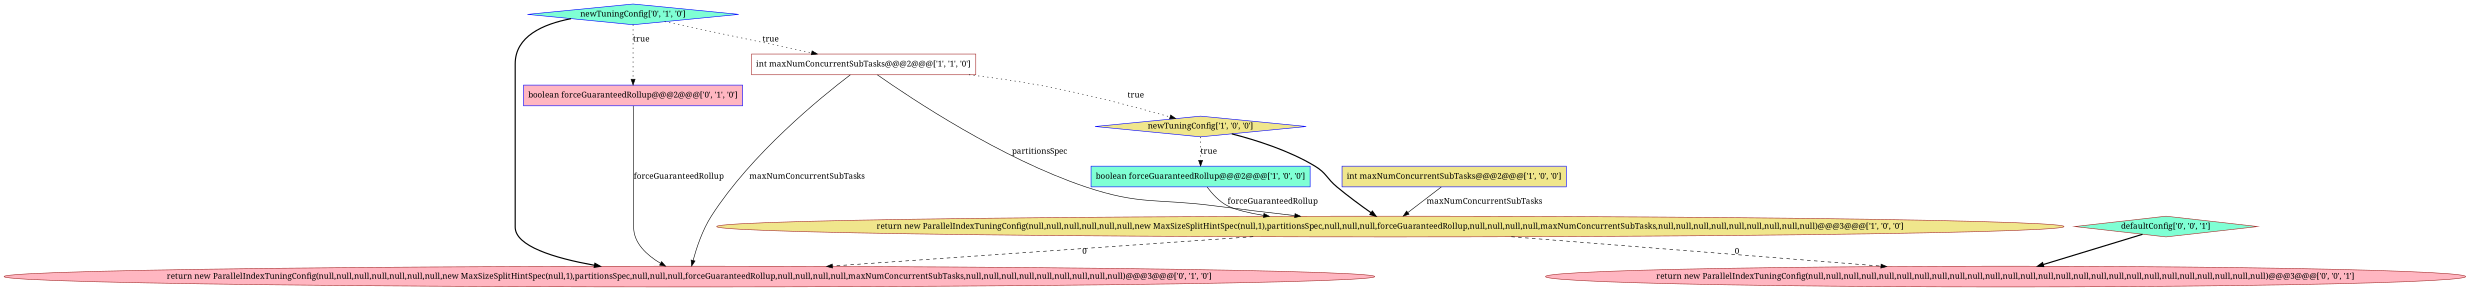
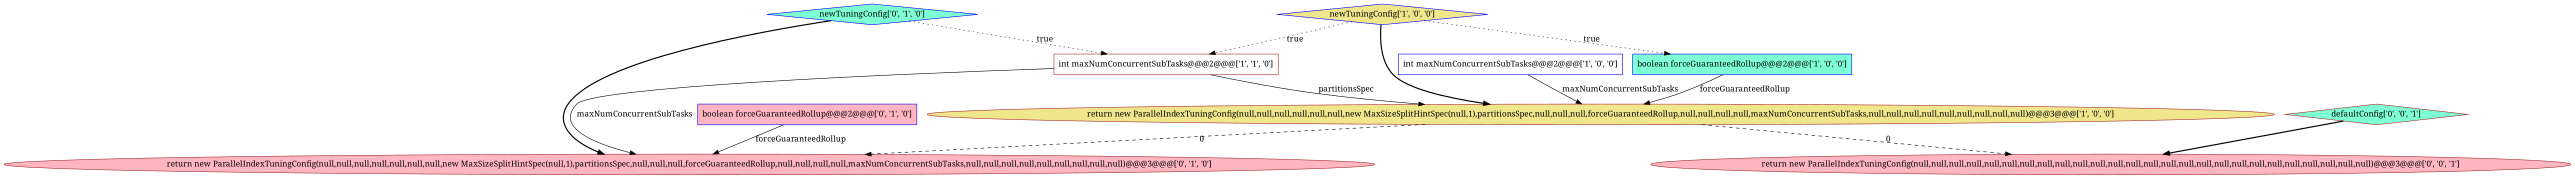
(633, 52) -> none
(1070, 91) -> (1284, 37)
(1454, 177) -> (1511, 64)
